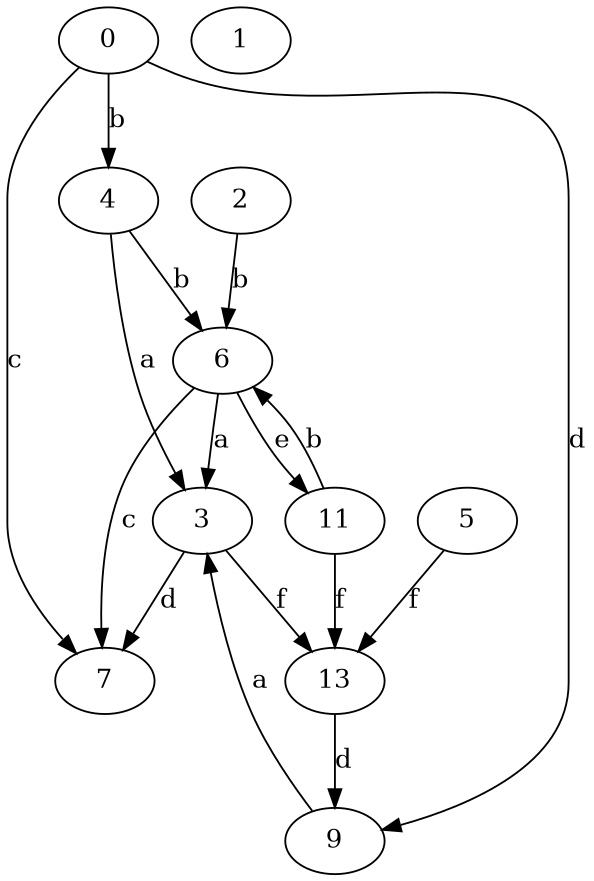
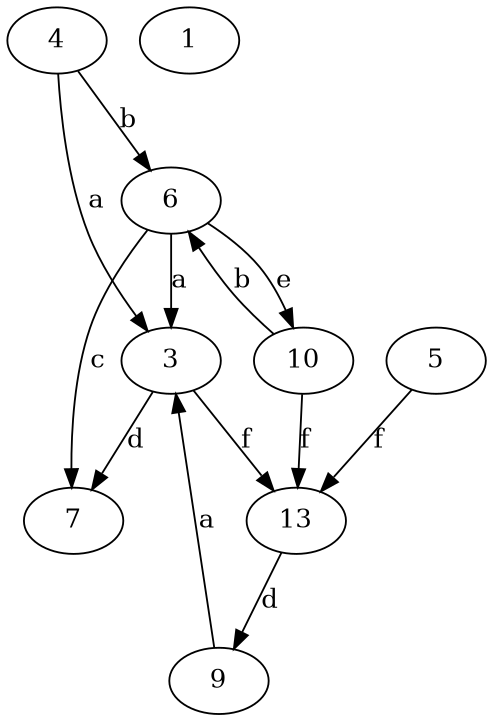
(109, 40) -> none
(241, 201) -> none
(335, 521) -> (304, 361)
